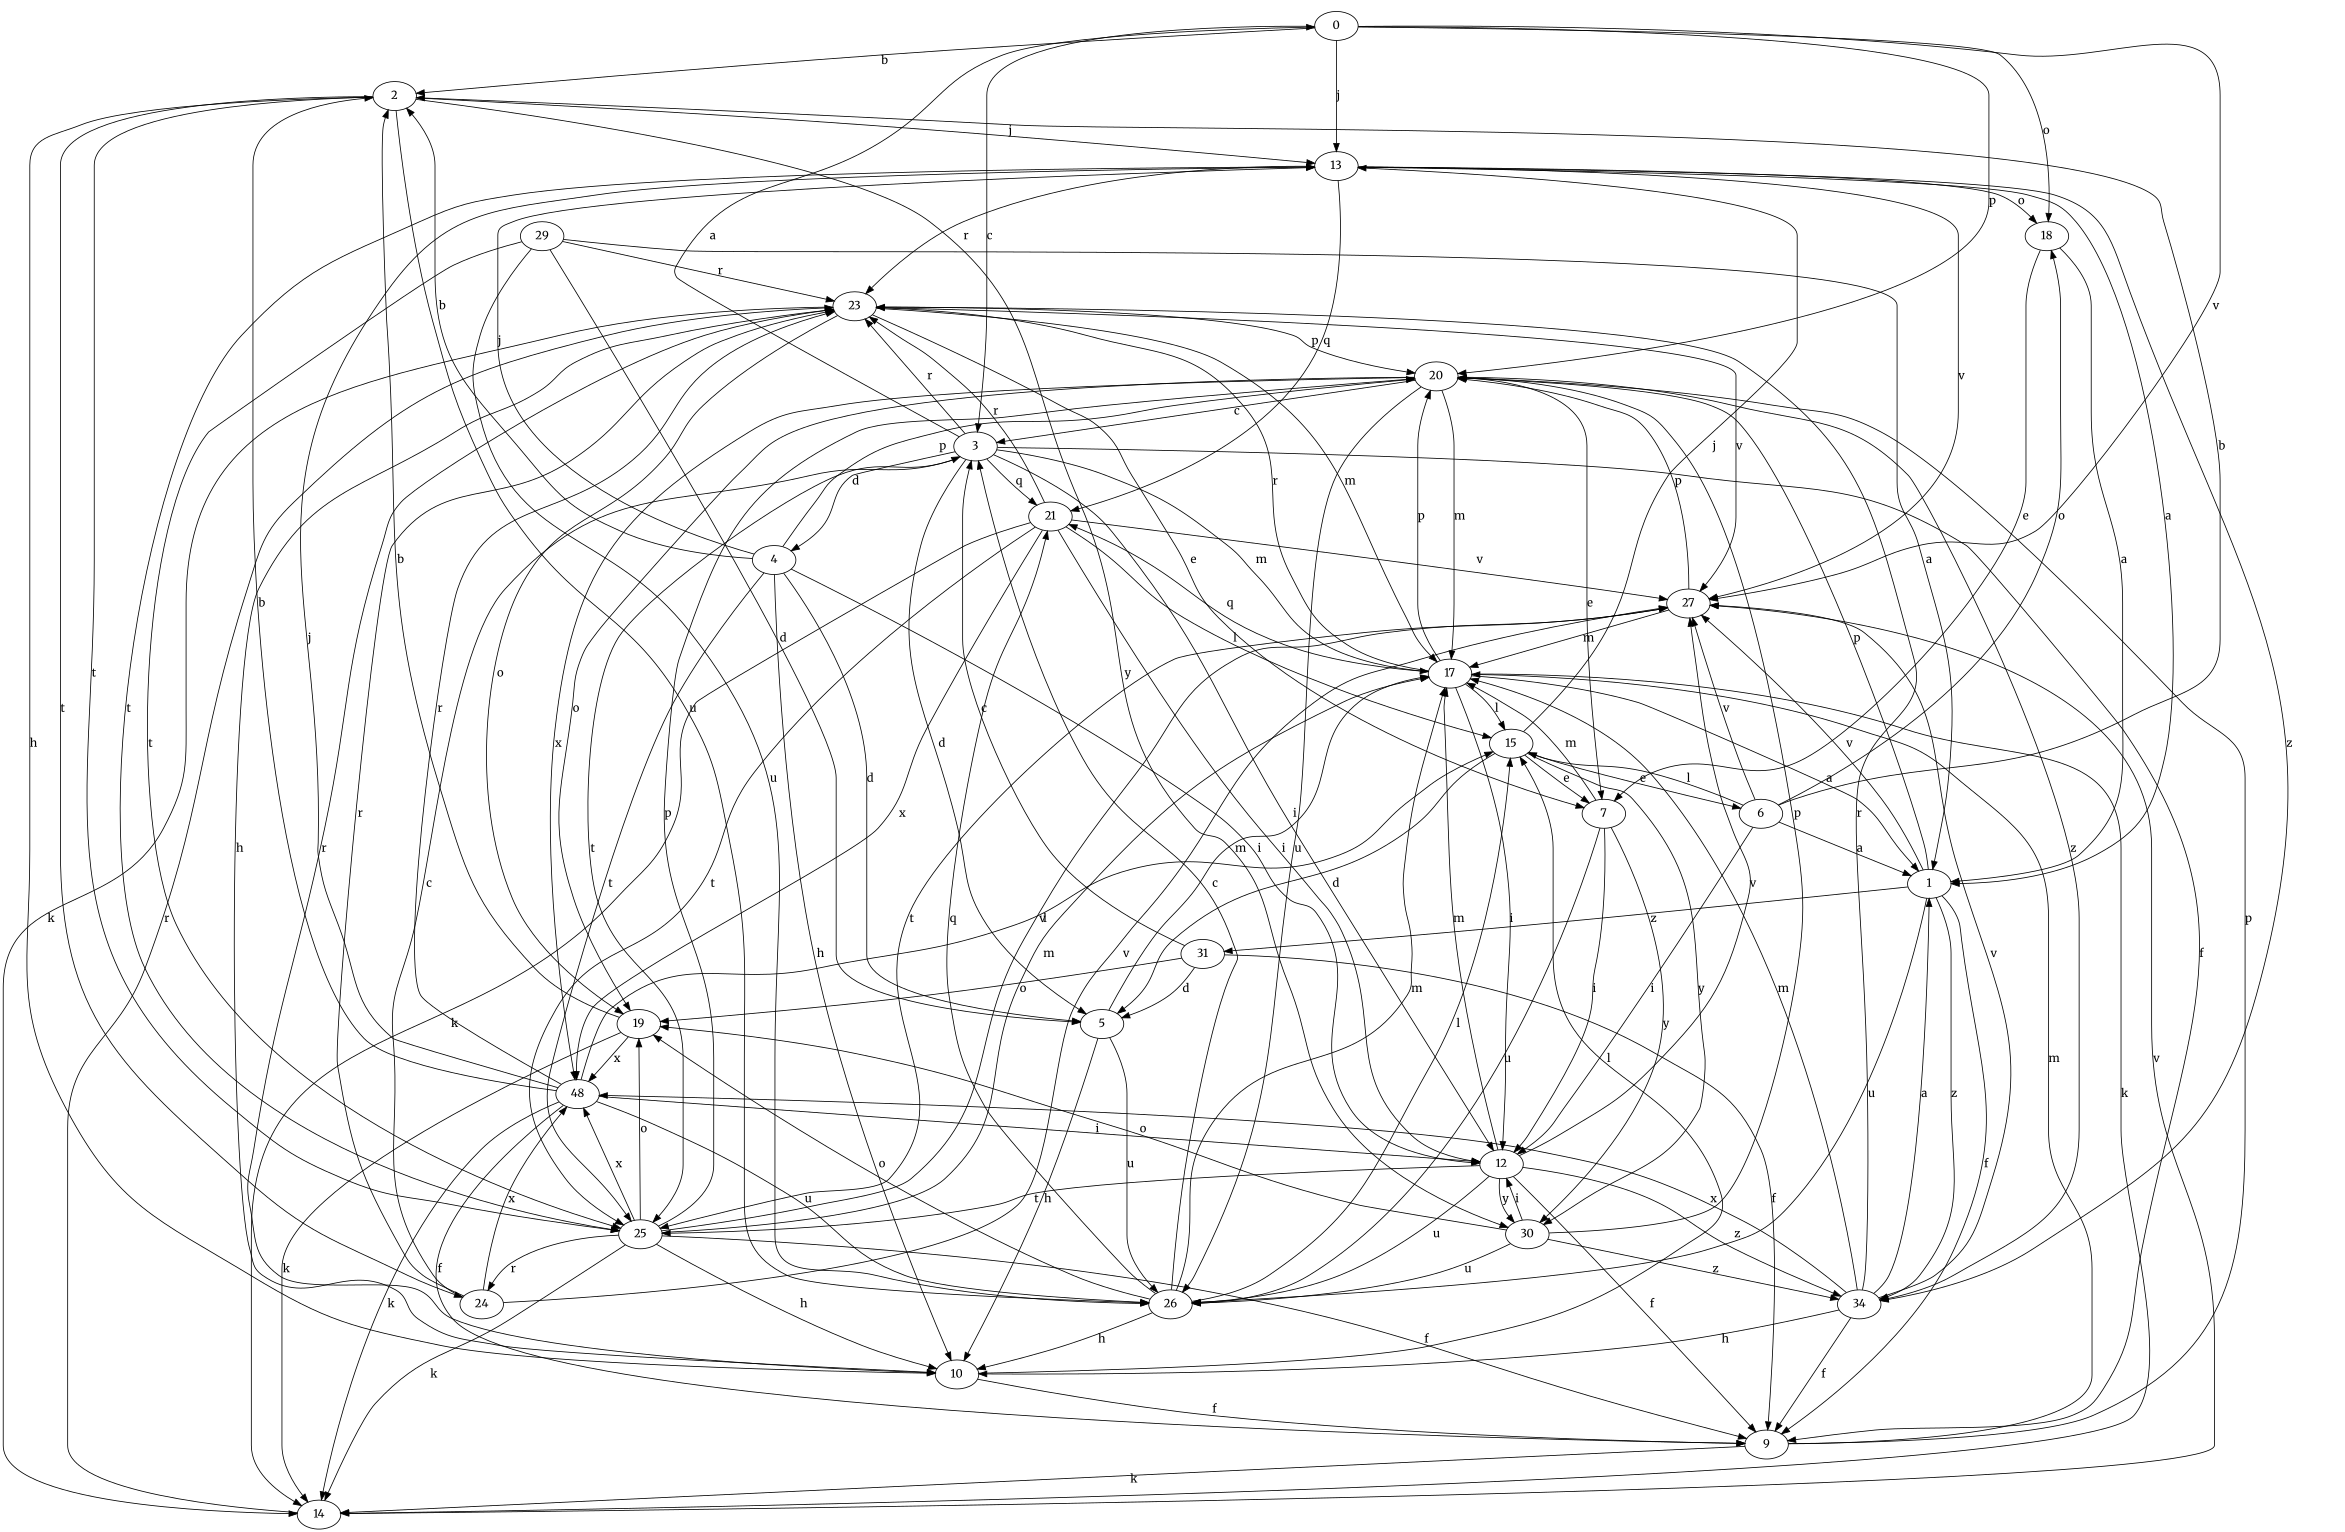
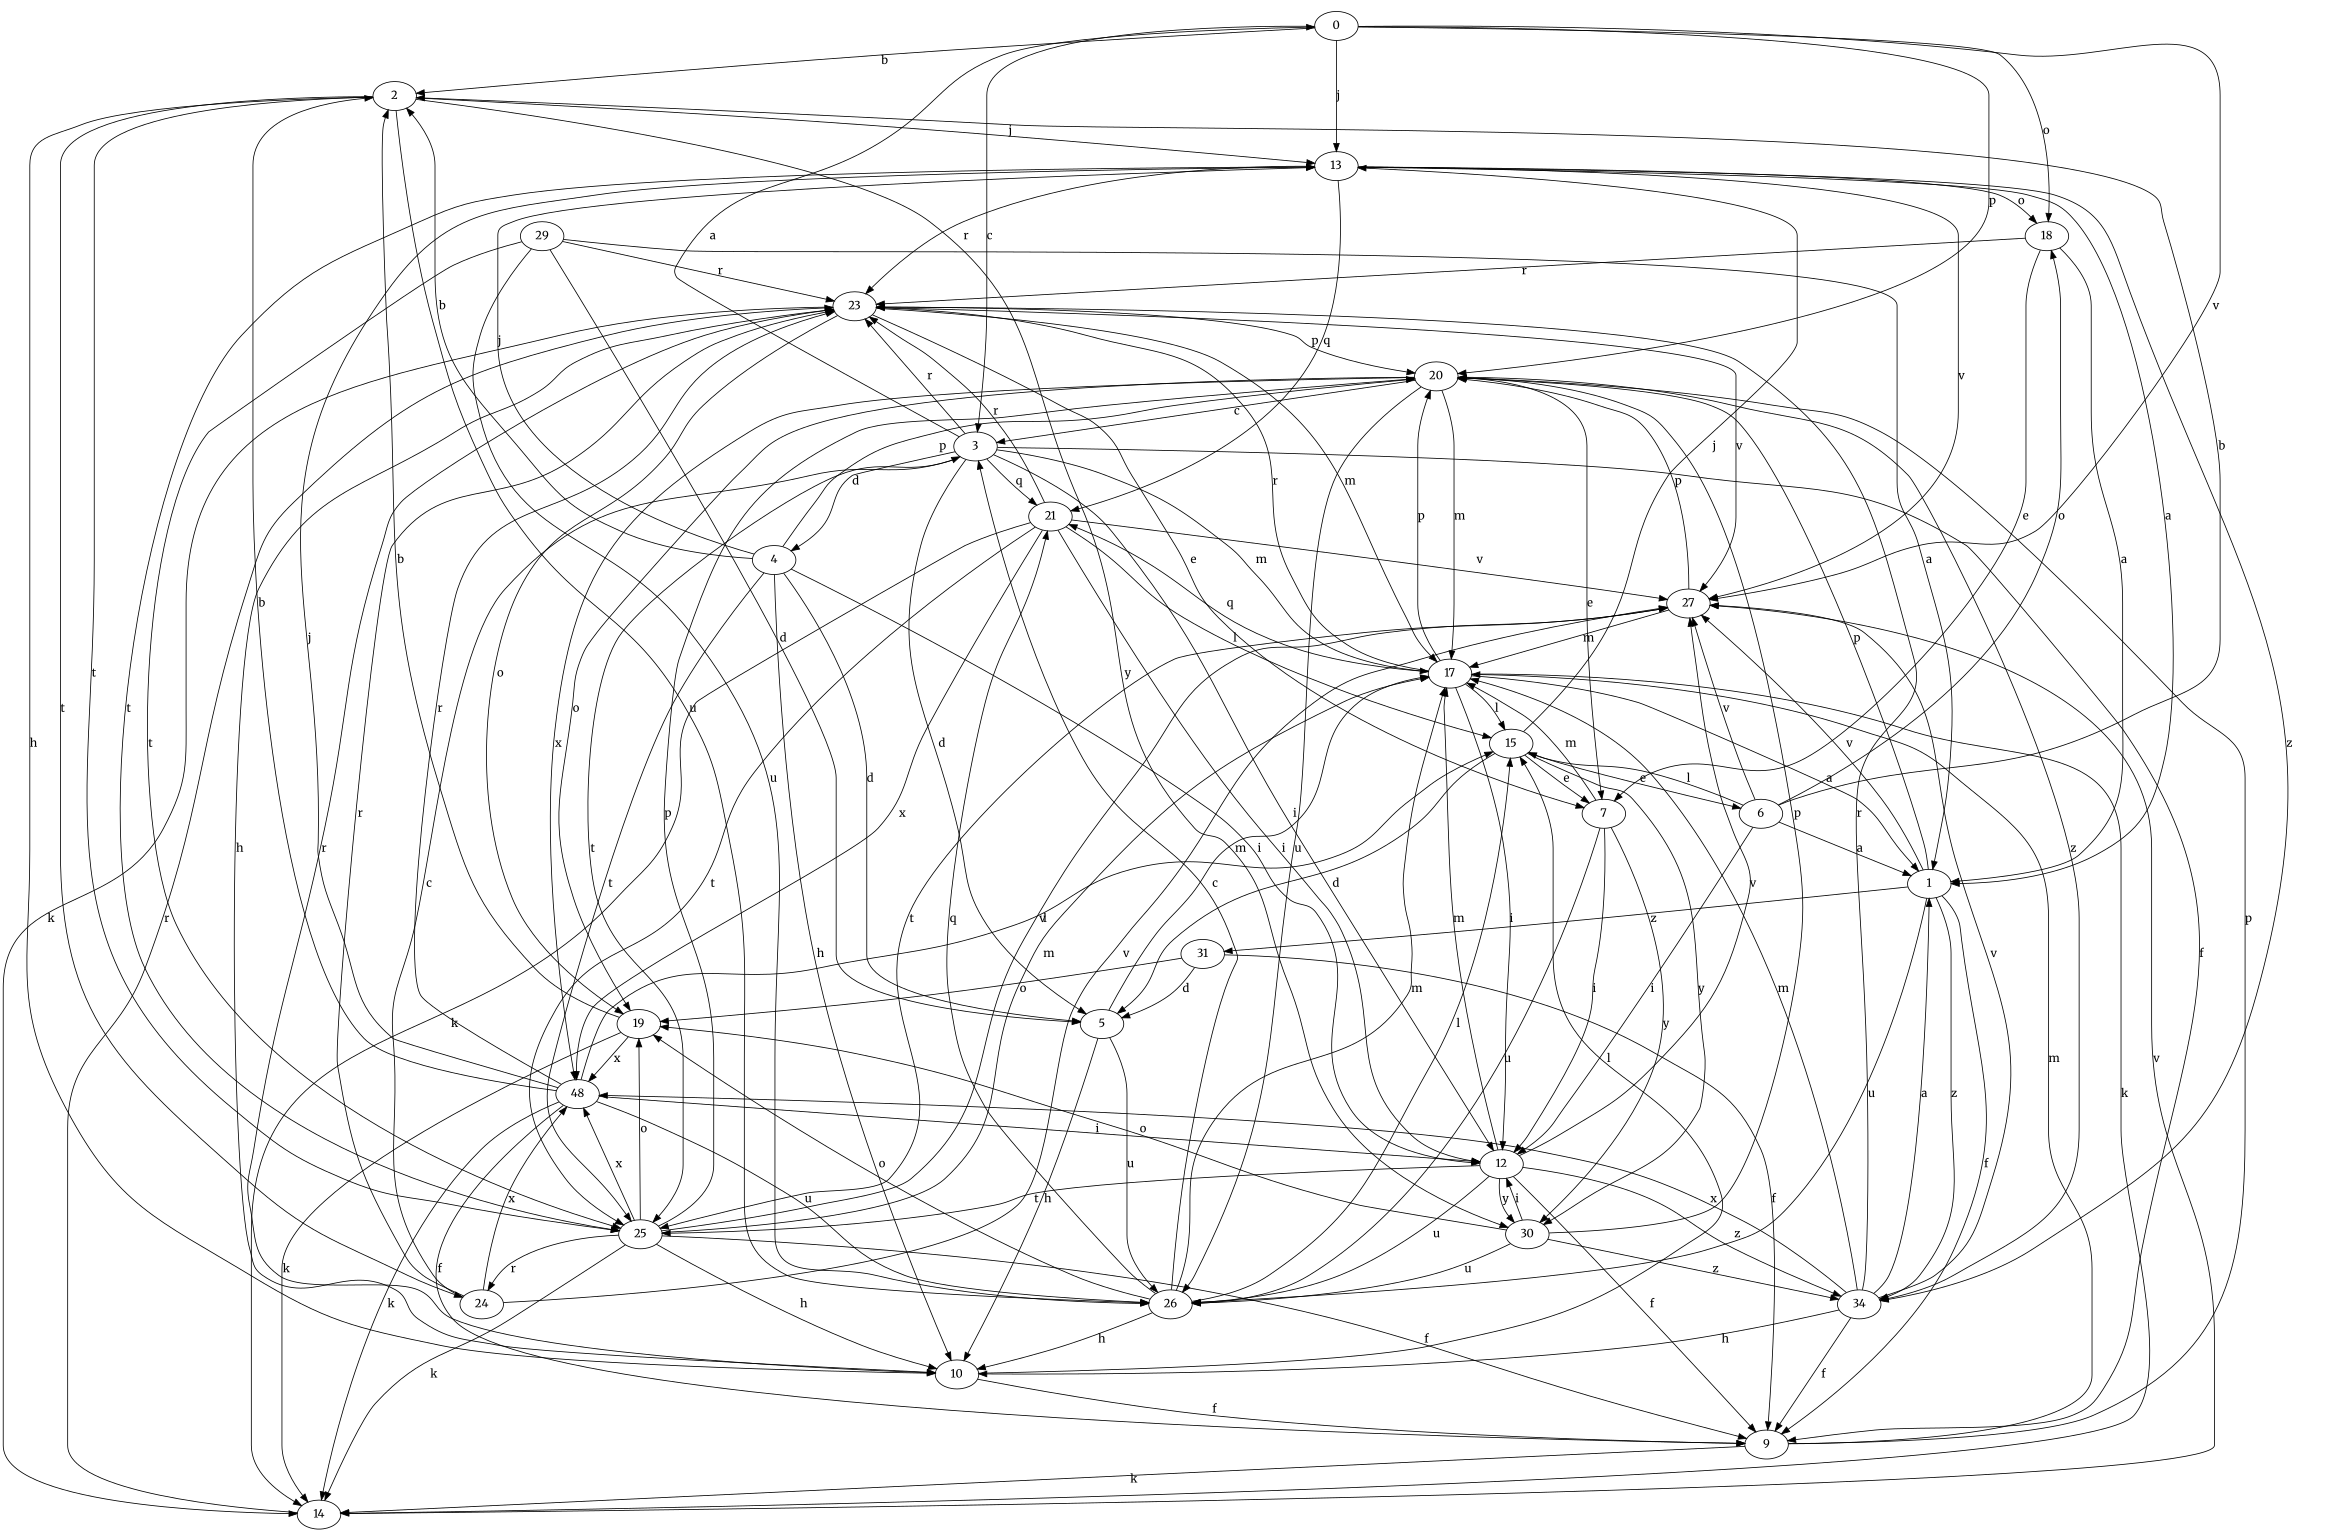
none -> (1455, 271)
(994, 748) -> none
